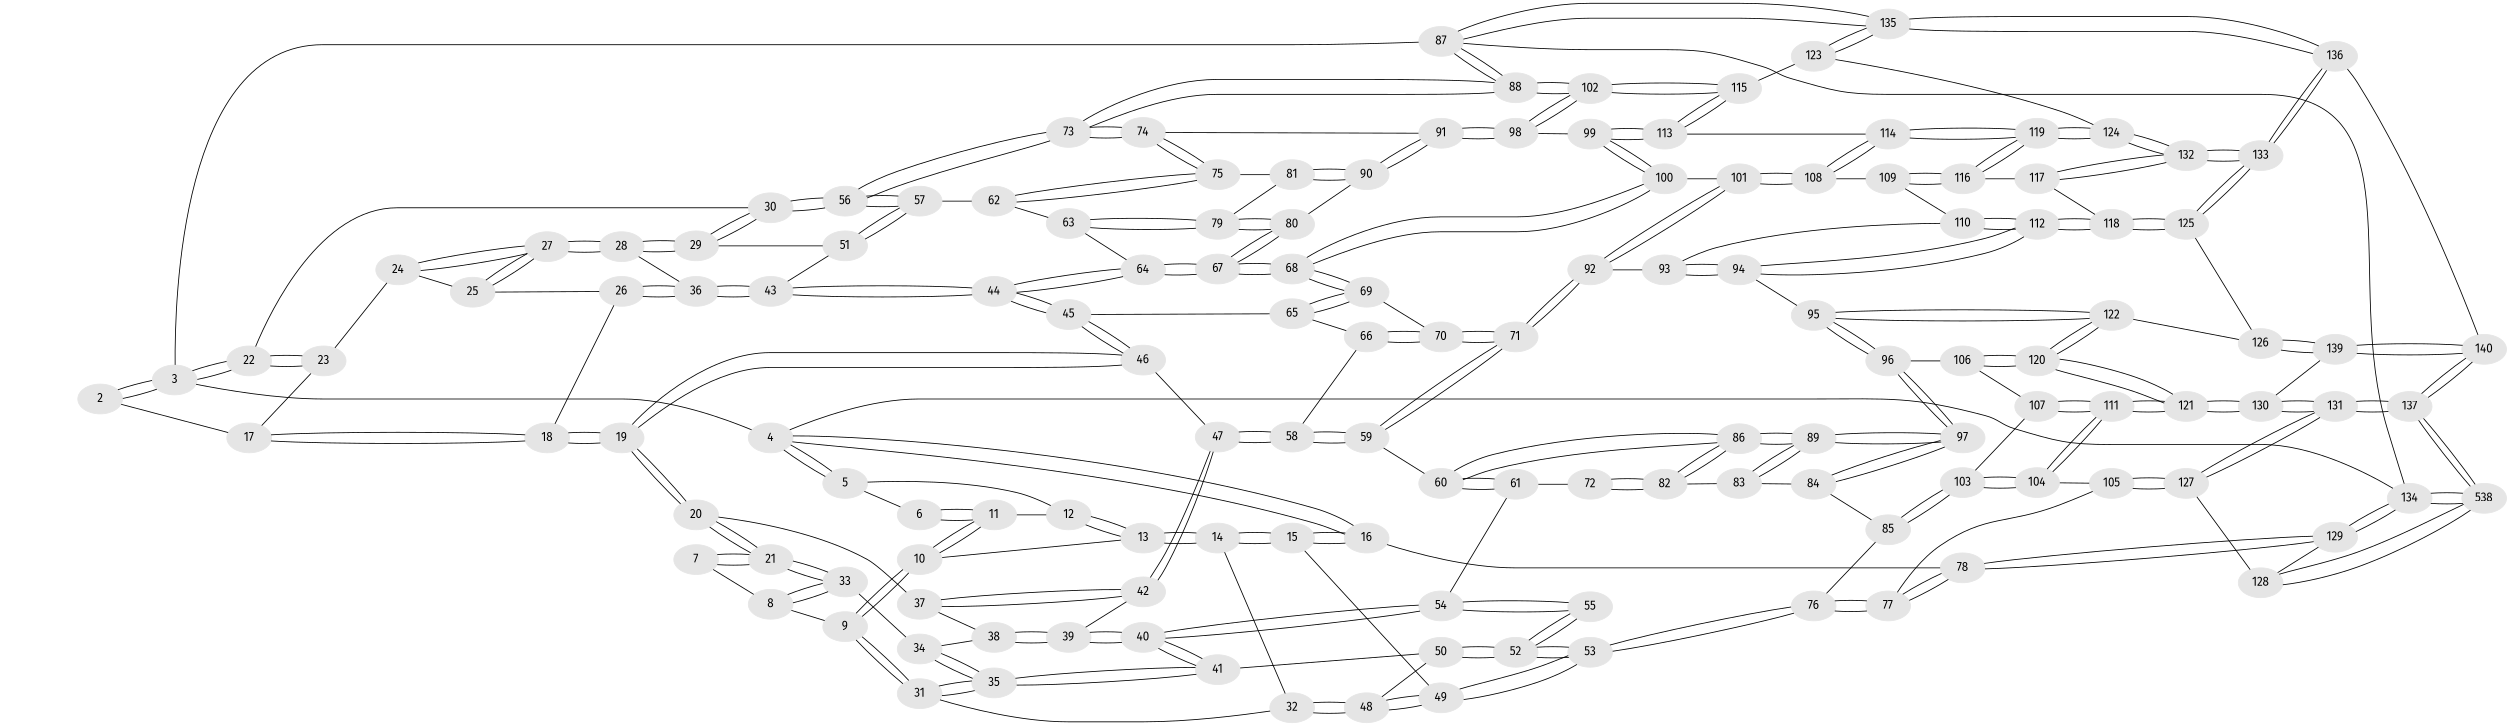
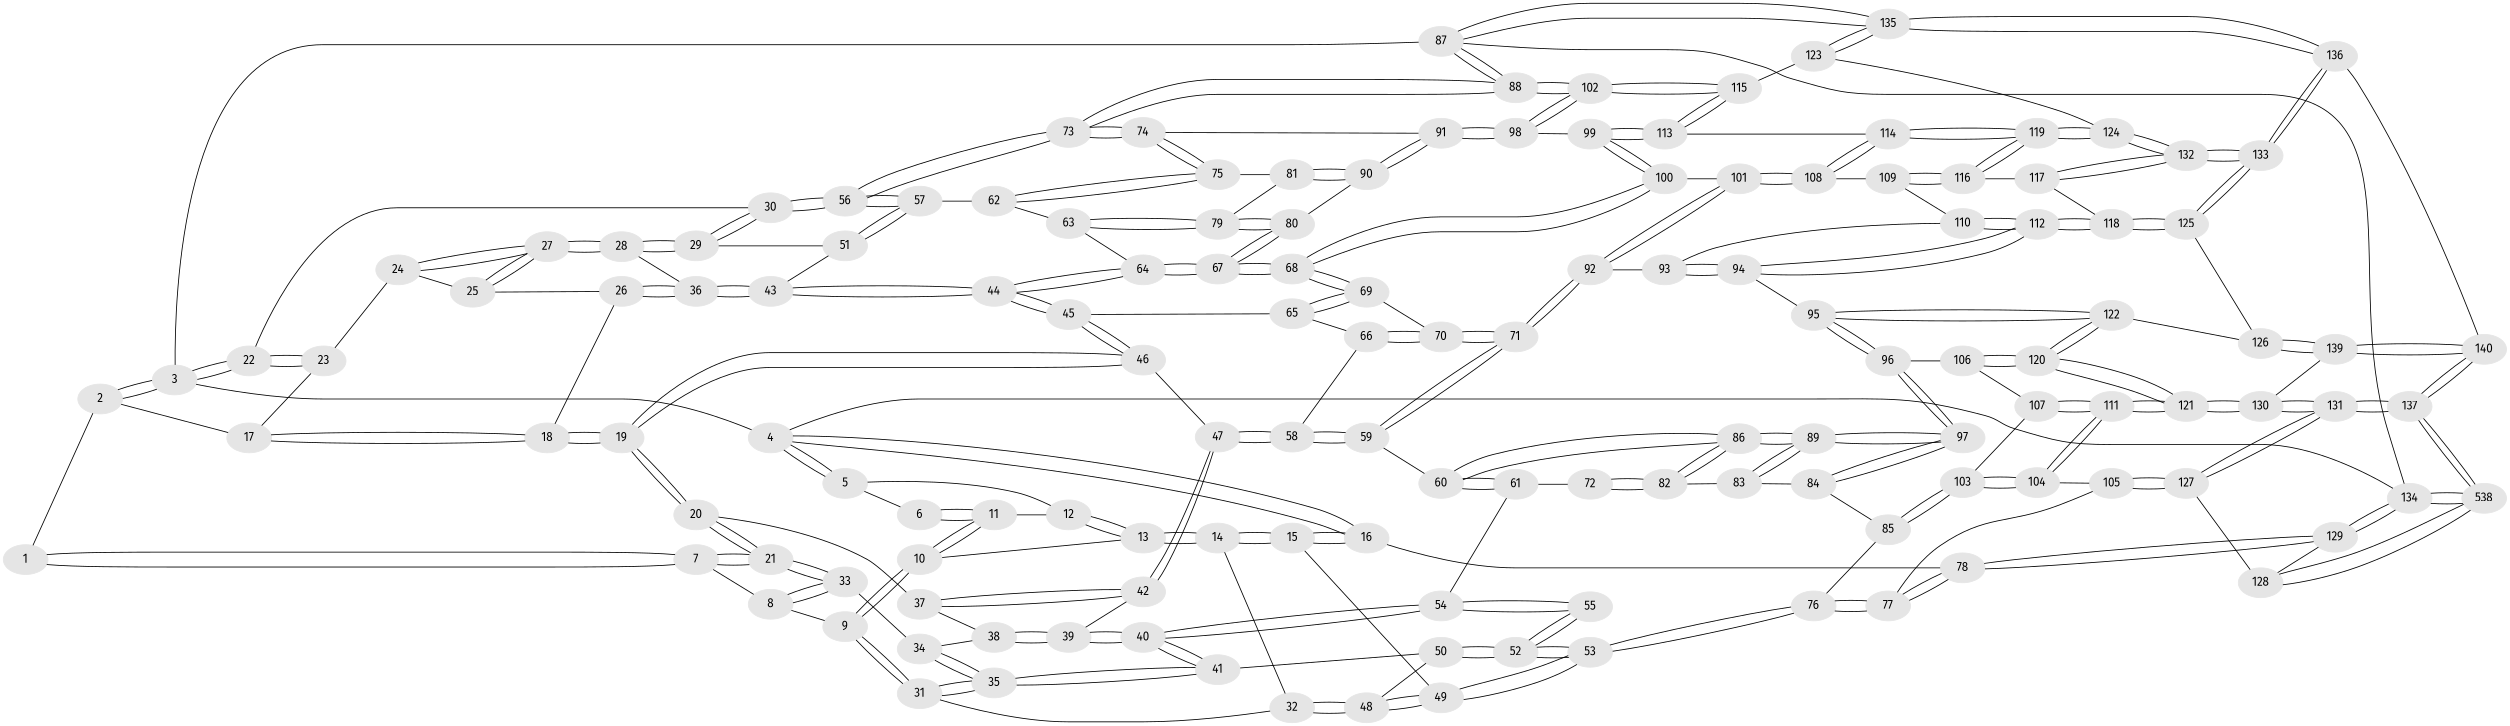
none -> (26, 560)
